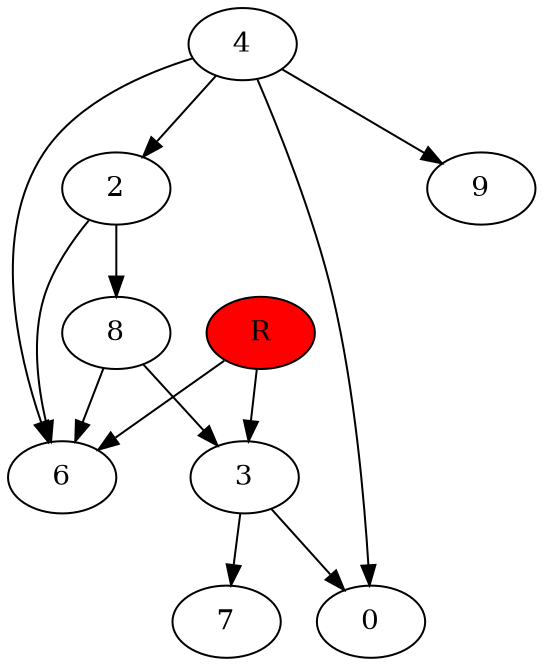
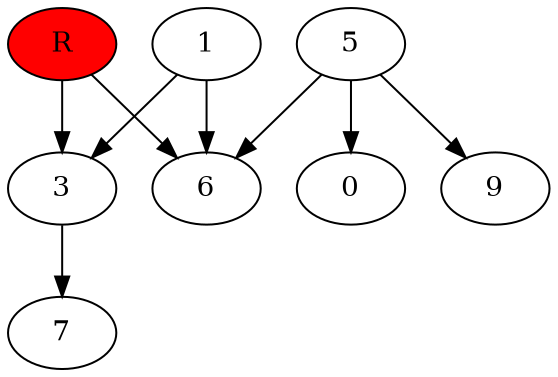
(243, 44) -> (351, 44)
(116, 189) -> none
(116, 333) -> (207, 44)
(301, 542) -> none
